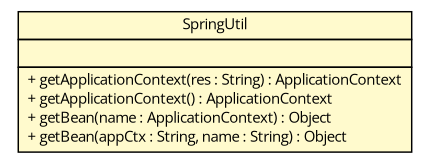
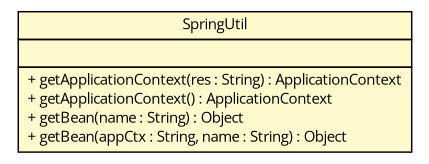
(180, 118) -> (136, 118)
